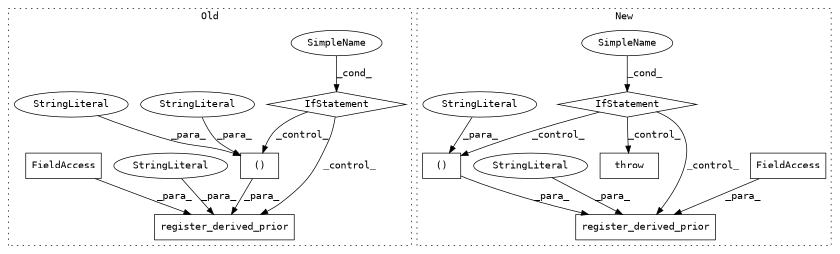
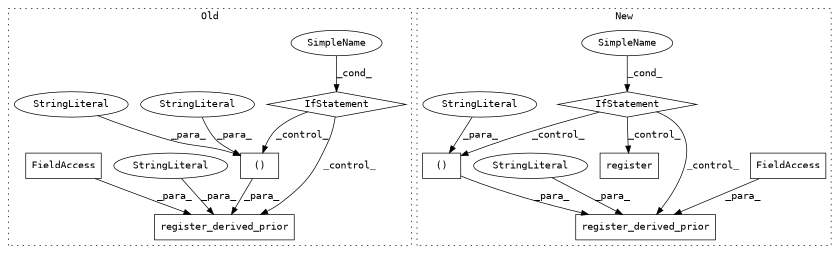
(629, 166) -> (629, 166)
